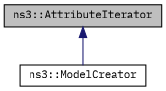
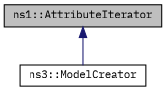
(83, 16) -> (83, 16)
